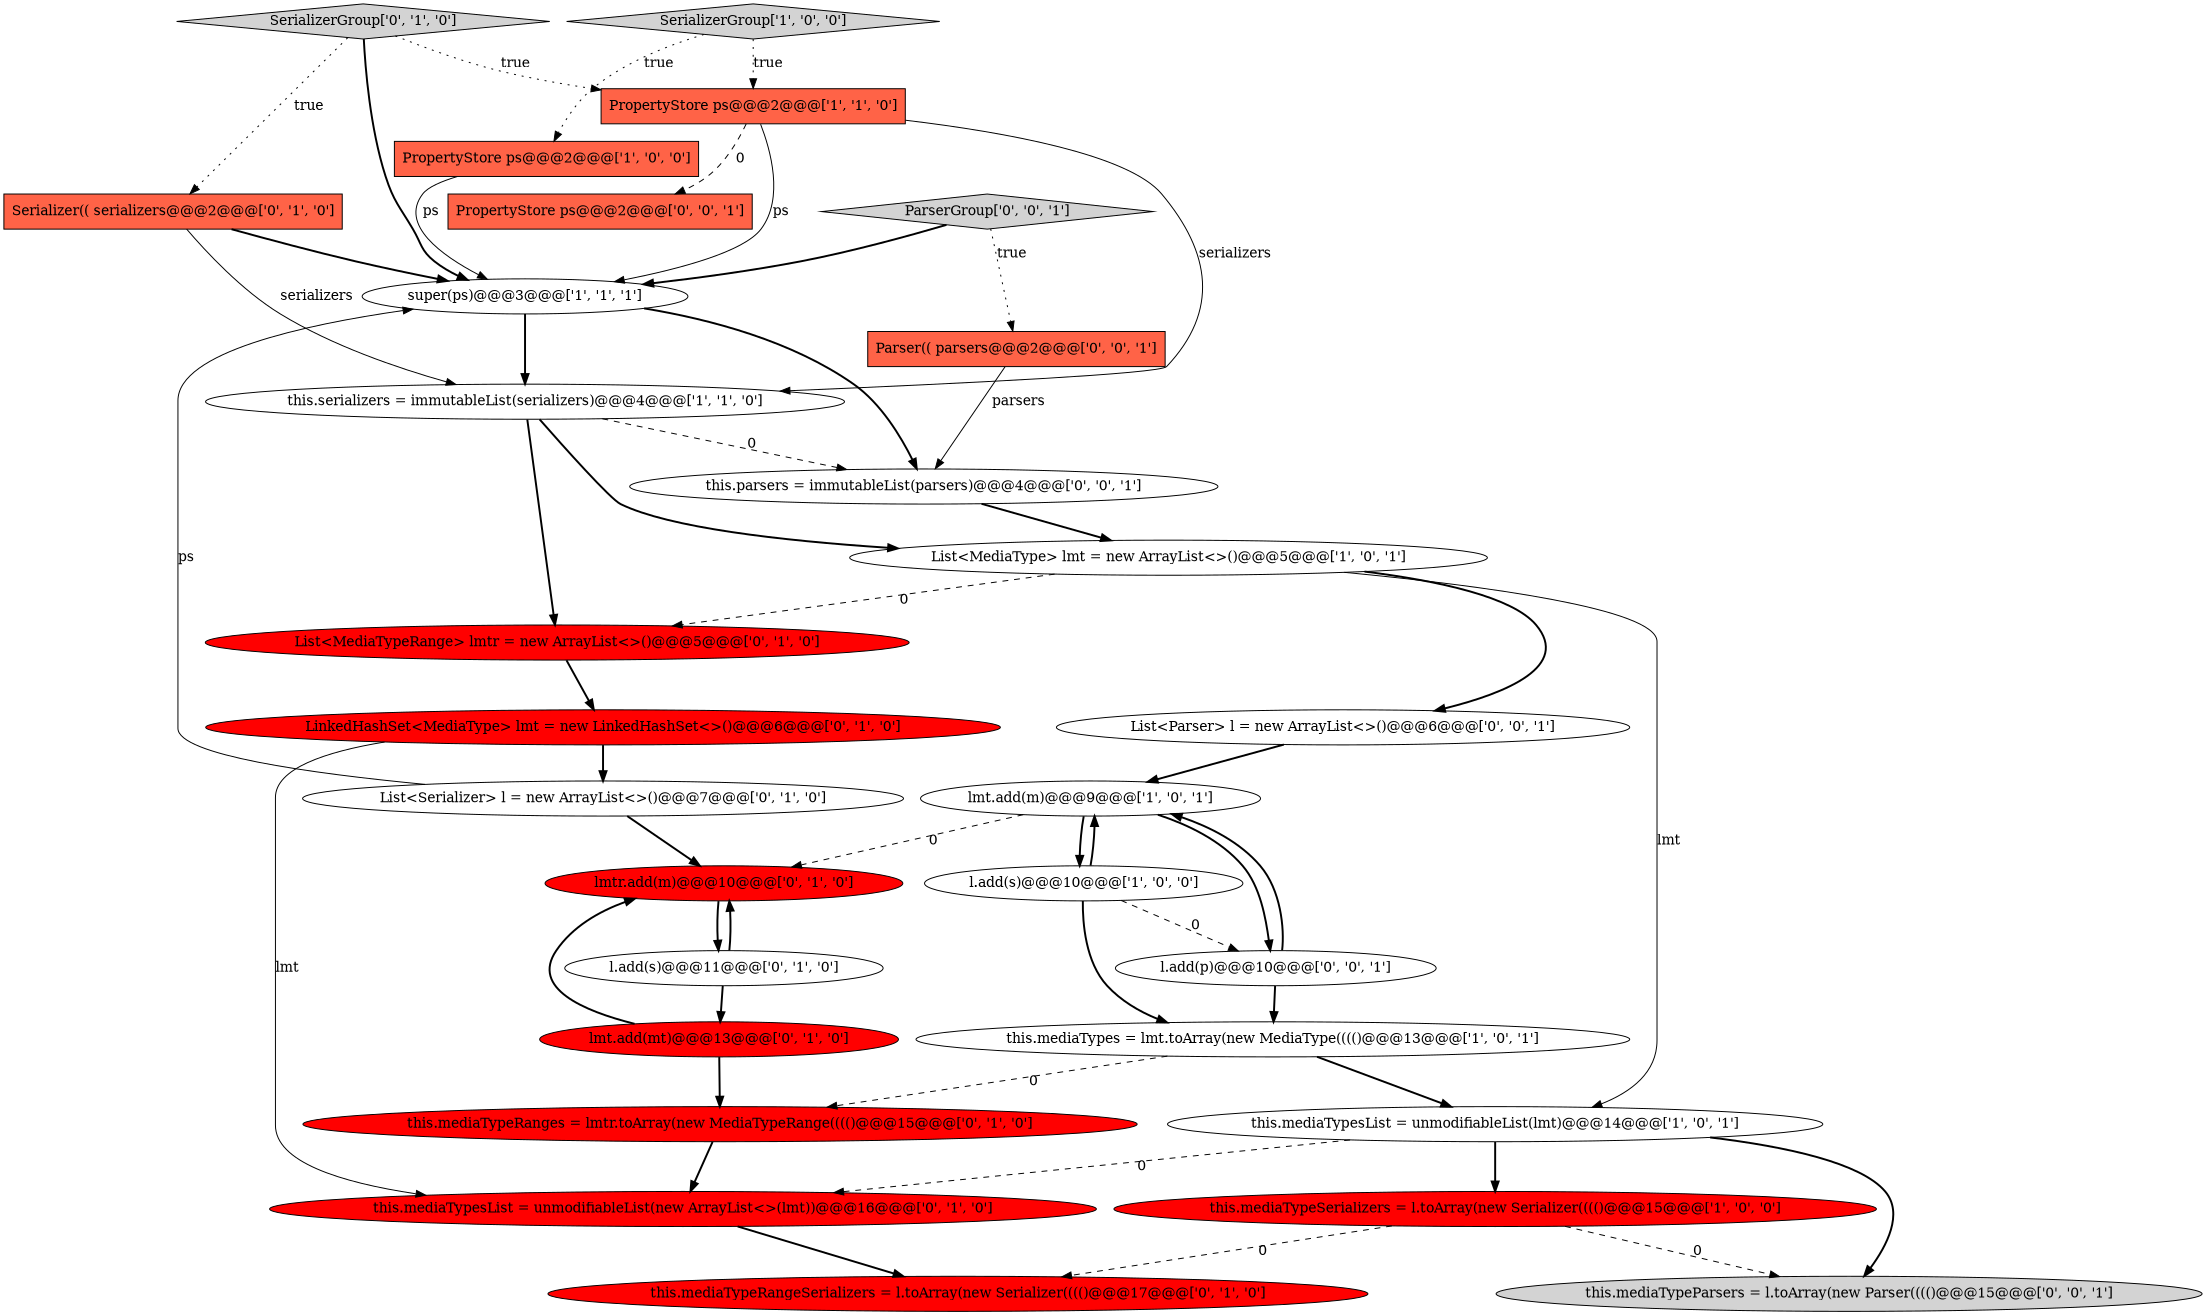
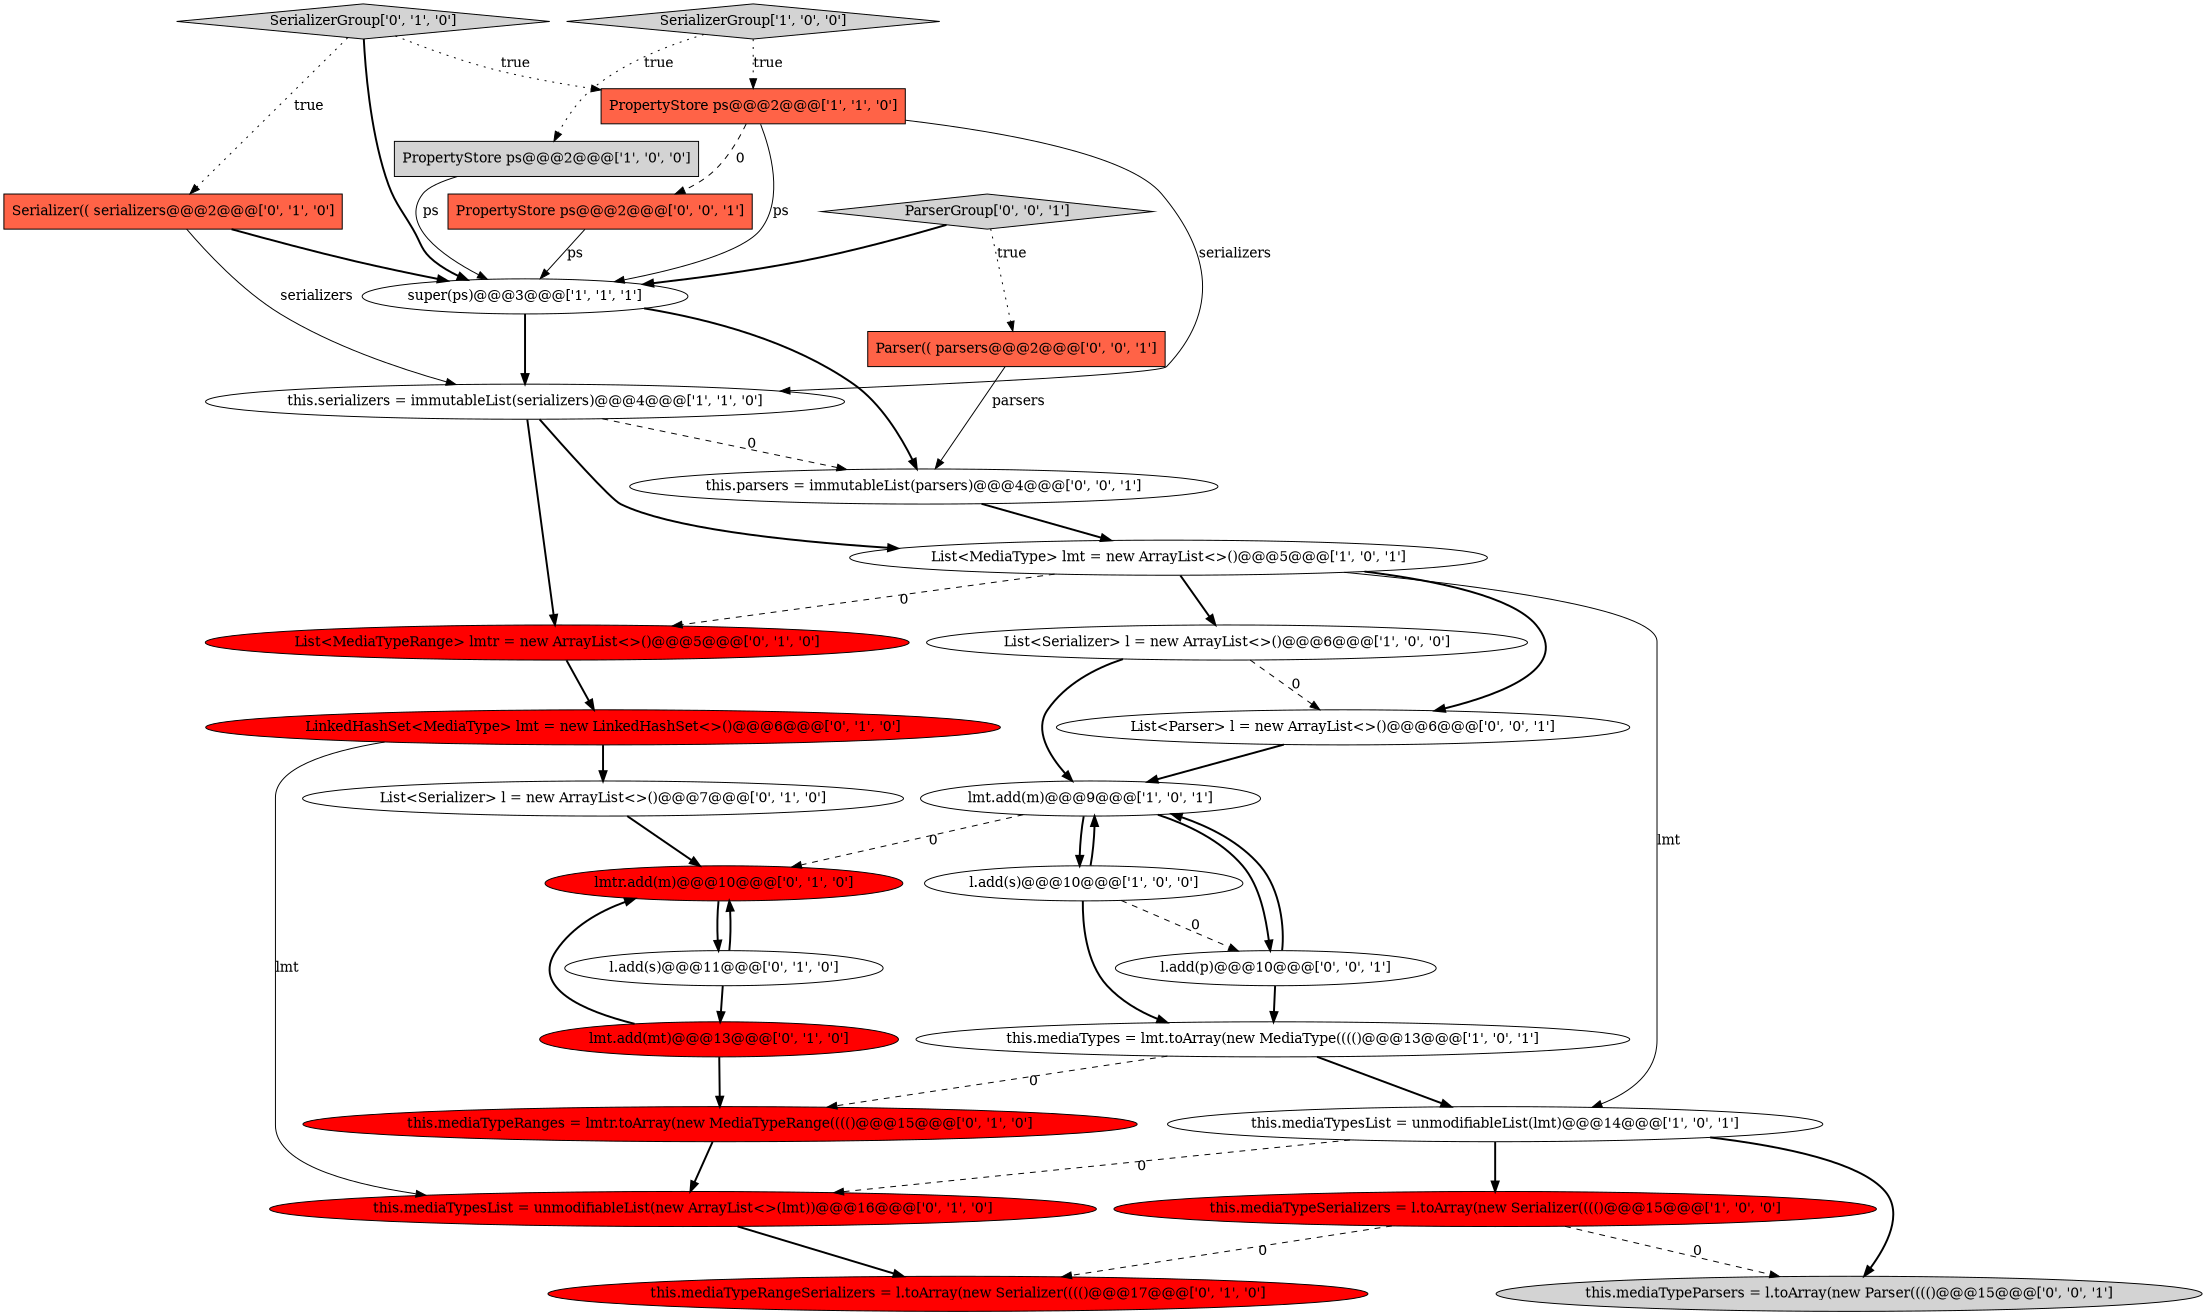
(546, 159) -> (546, 159)
(178, 567) -> (566, 250)
none -> (1227, 643)
